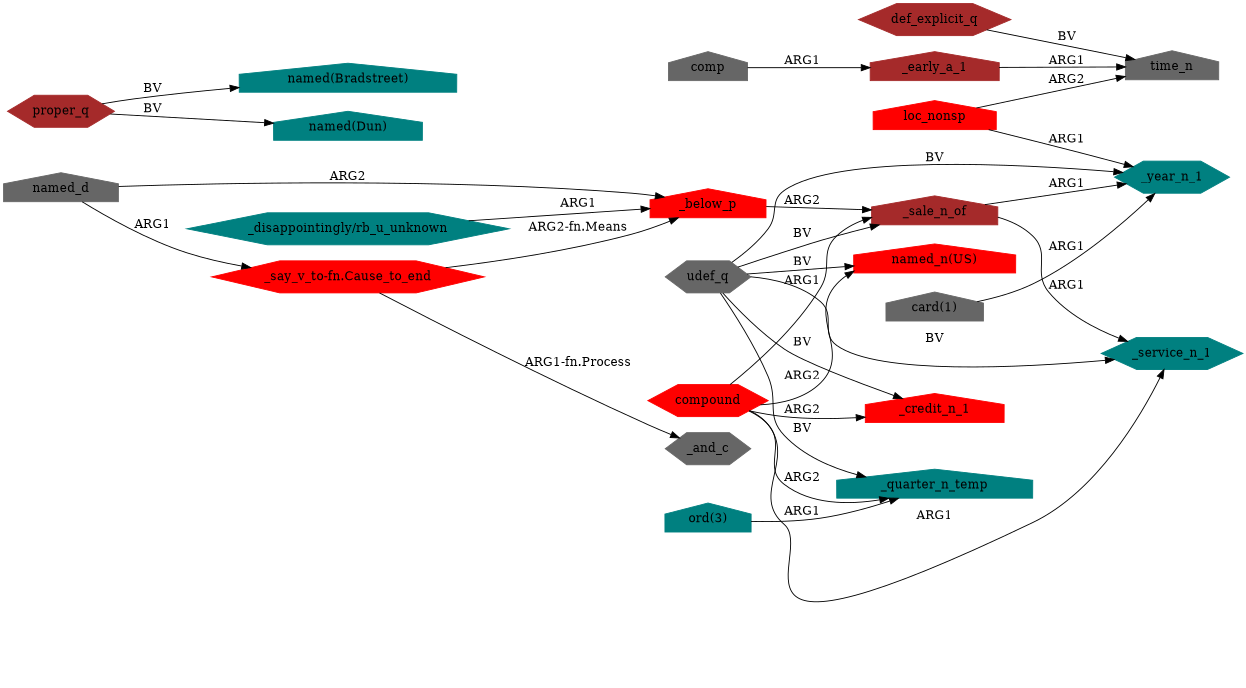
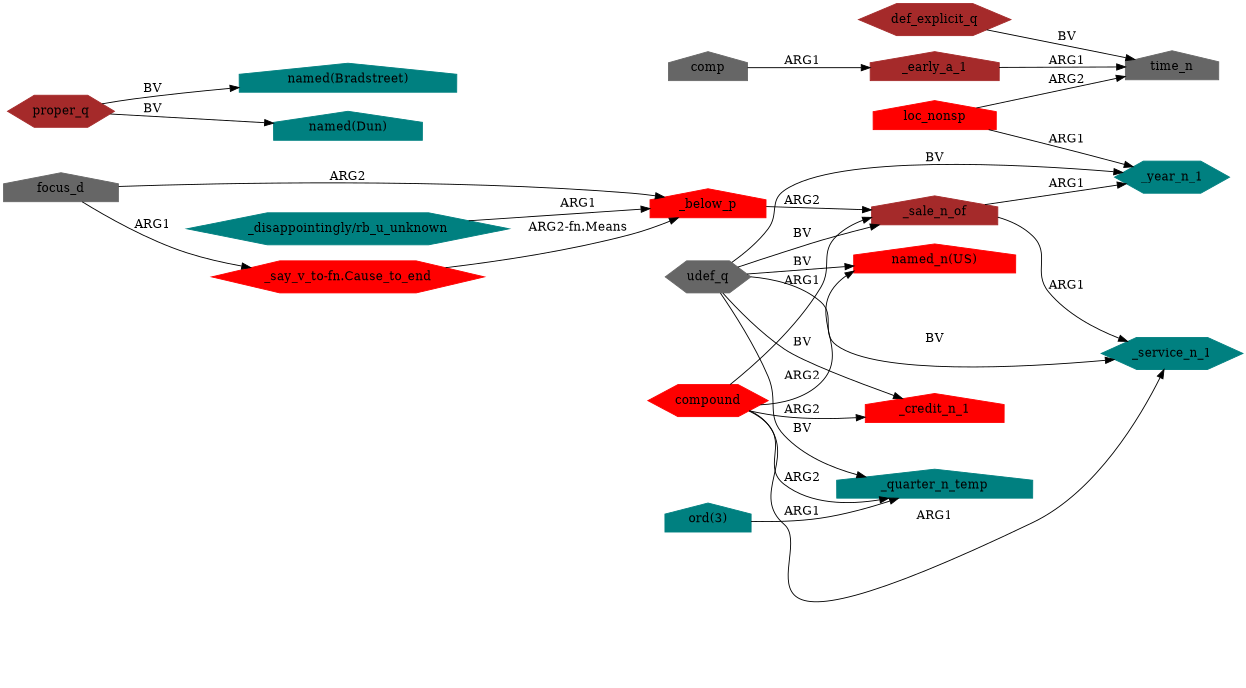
(61, 189) -> (61, 189)
(935, 308) -> none
(708, 449) -> none
